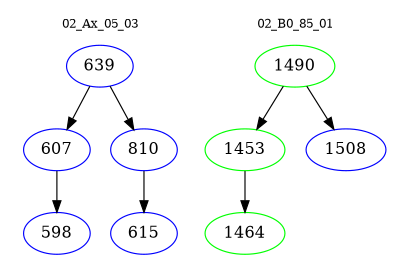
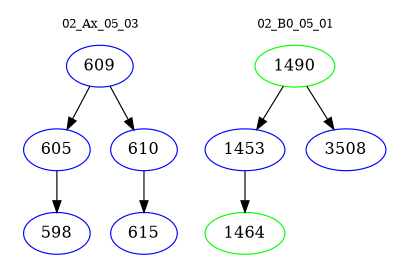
(296, 25) -> (296, 25)
(100, 66) -> (100, 66)
(57, 150) -> (57, 150)
(144, 150) -> (144, 150)
(245, 150) -> (245, 150)
(346, 150) -> (346, 150)
